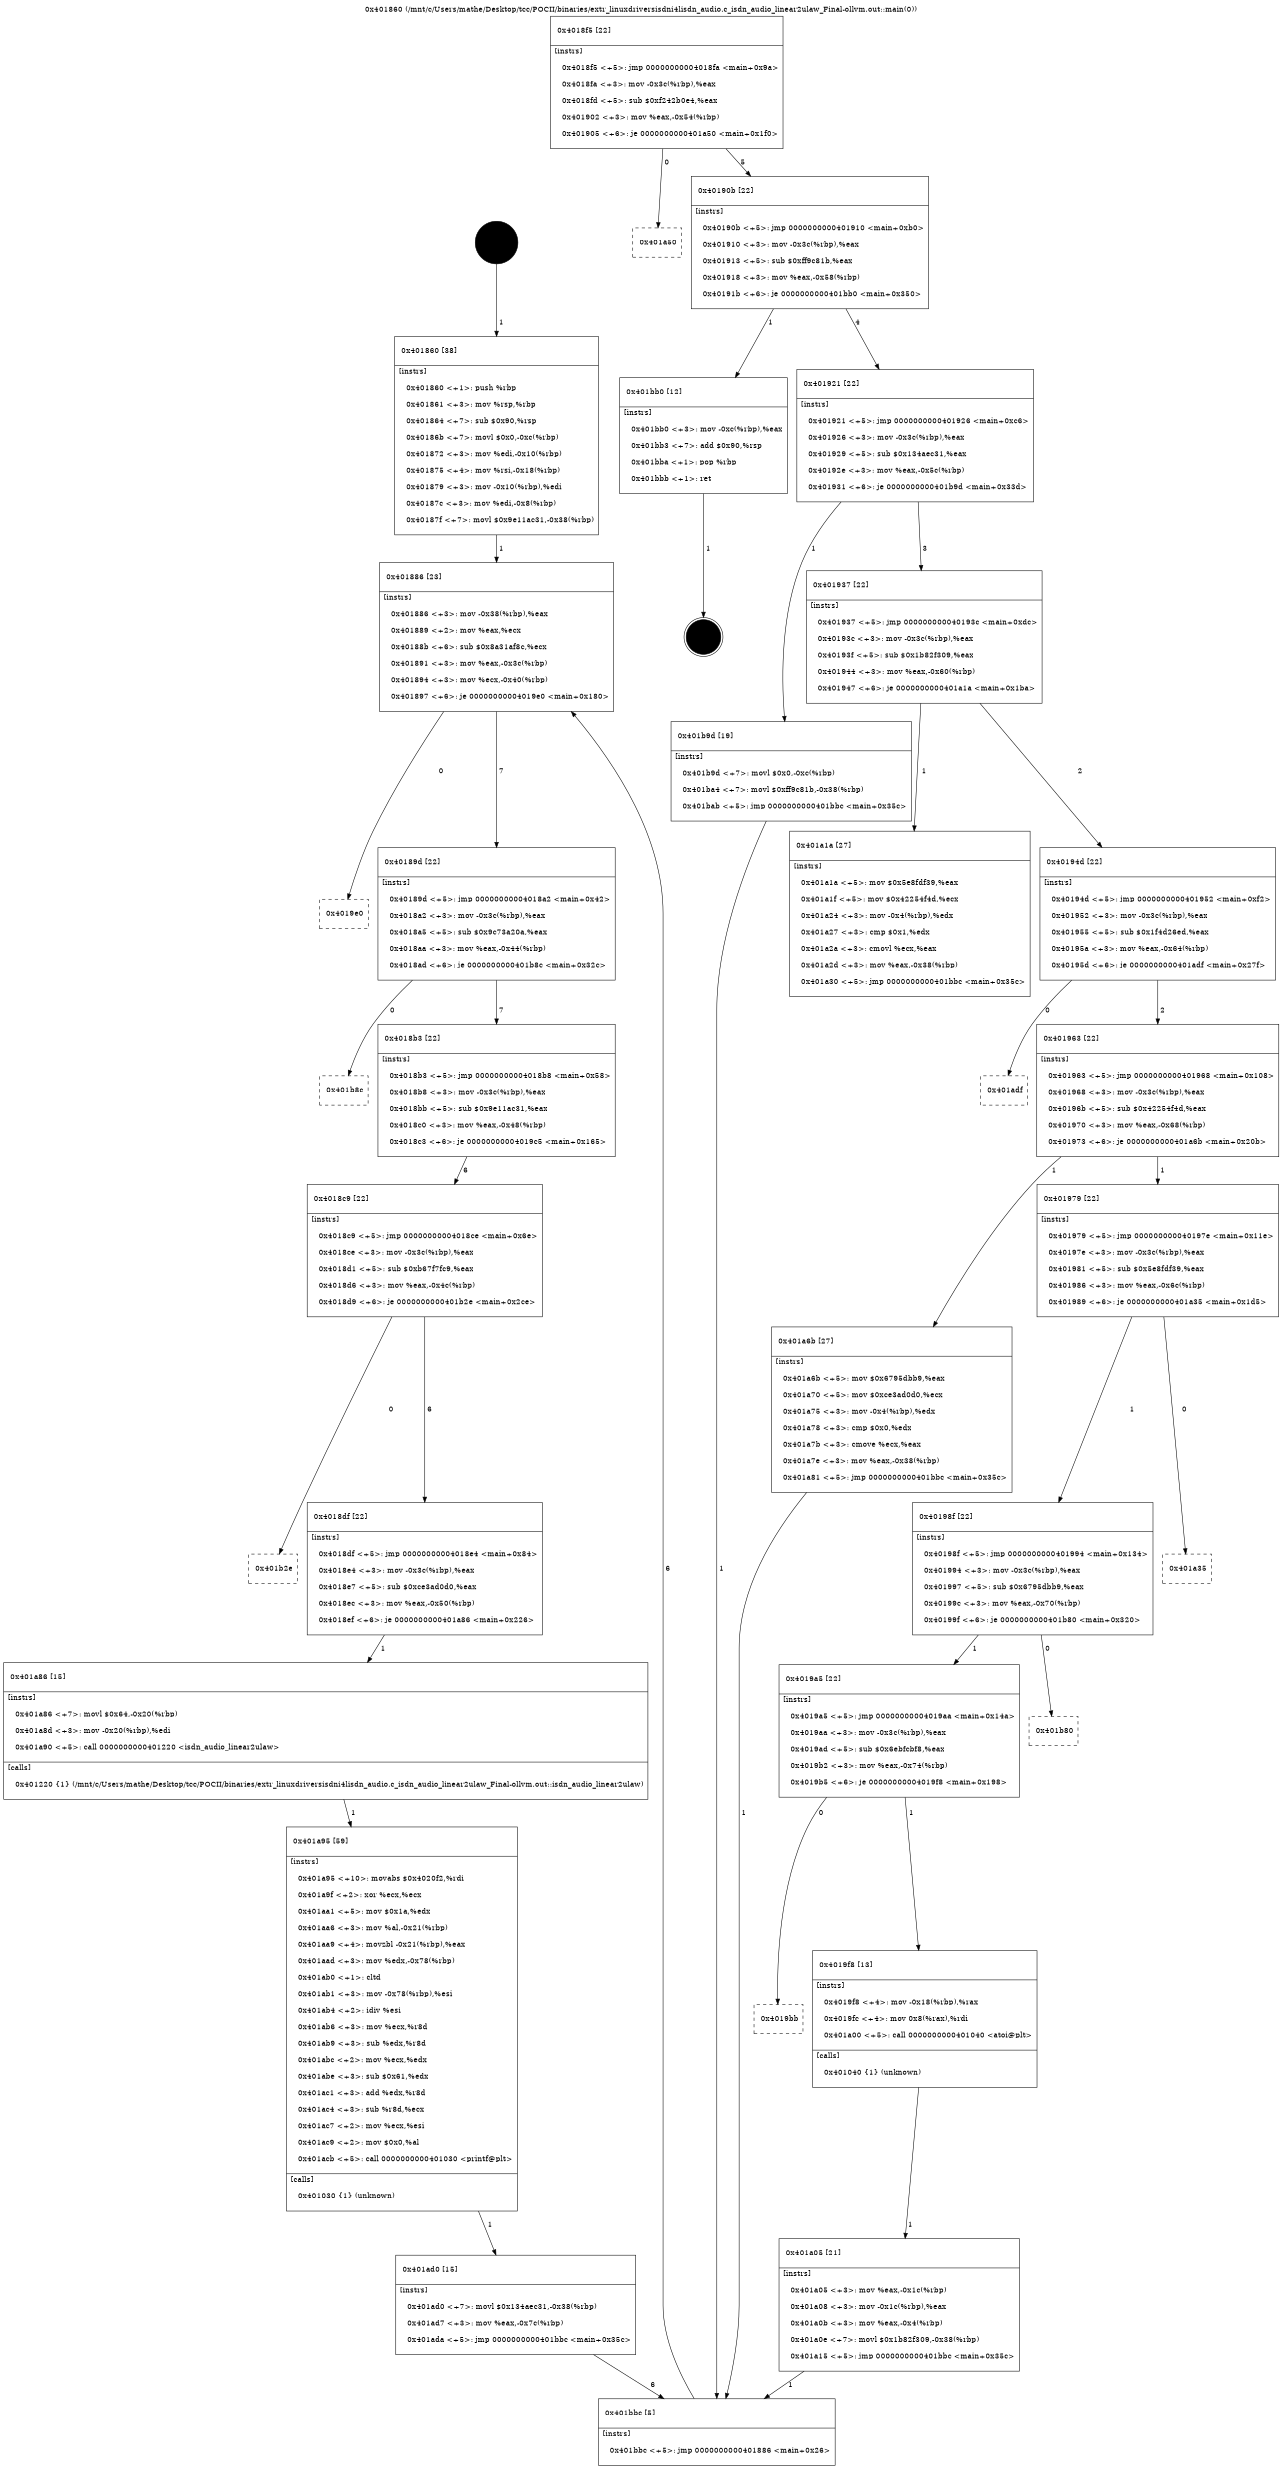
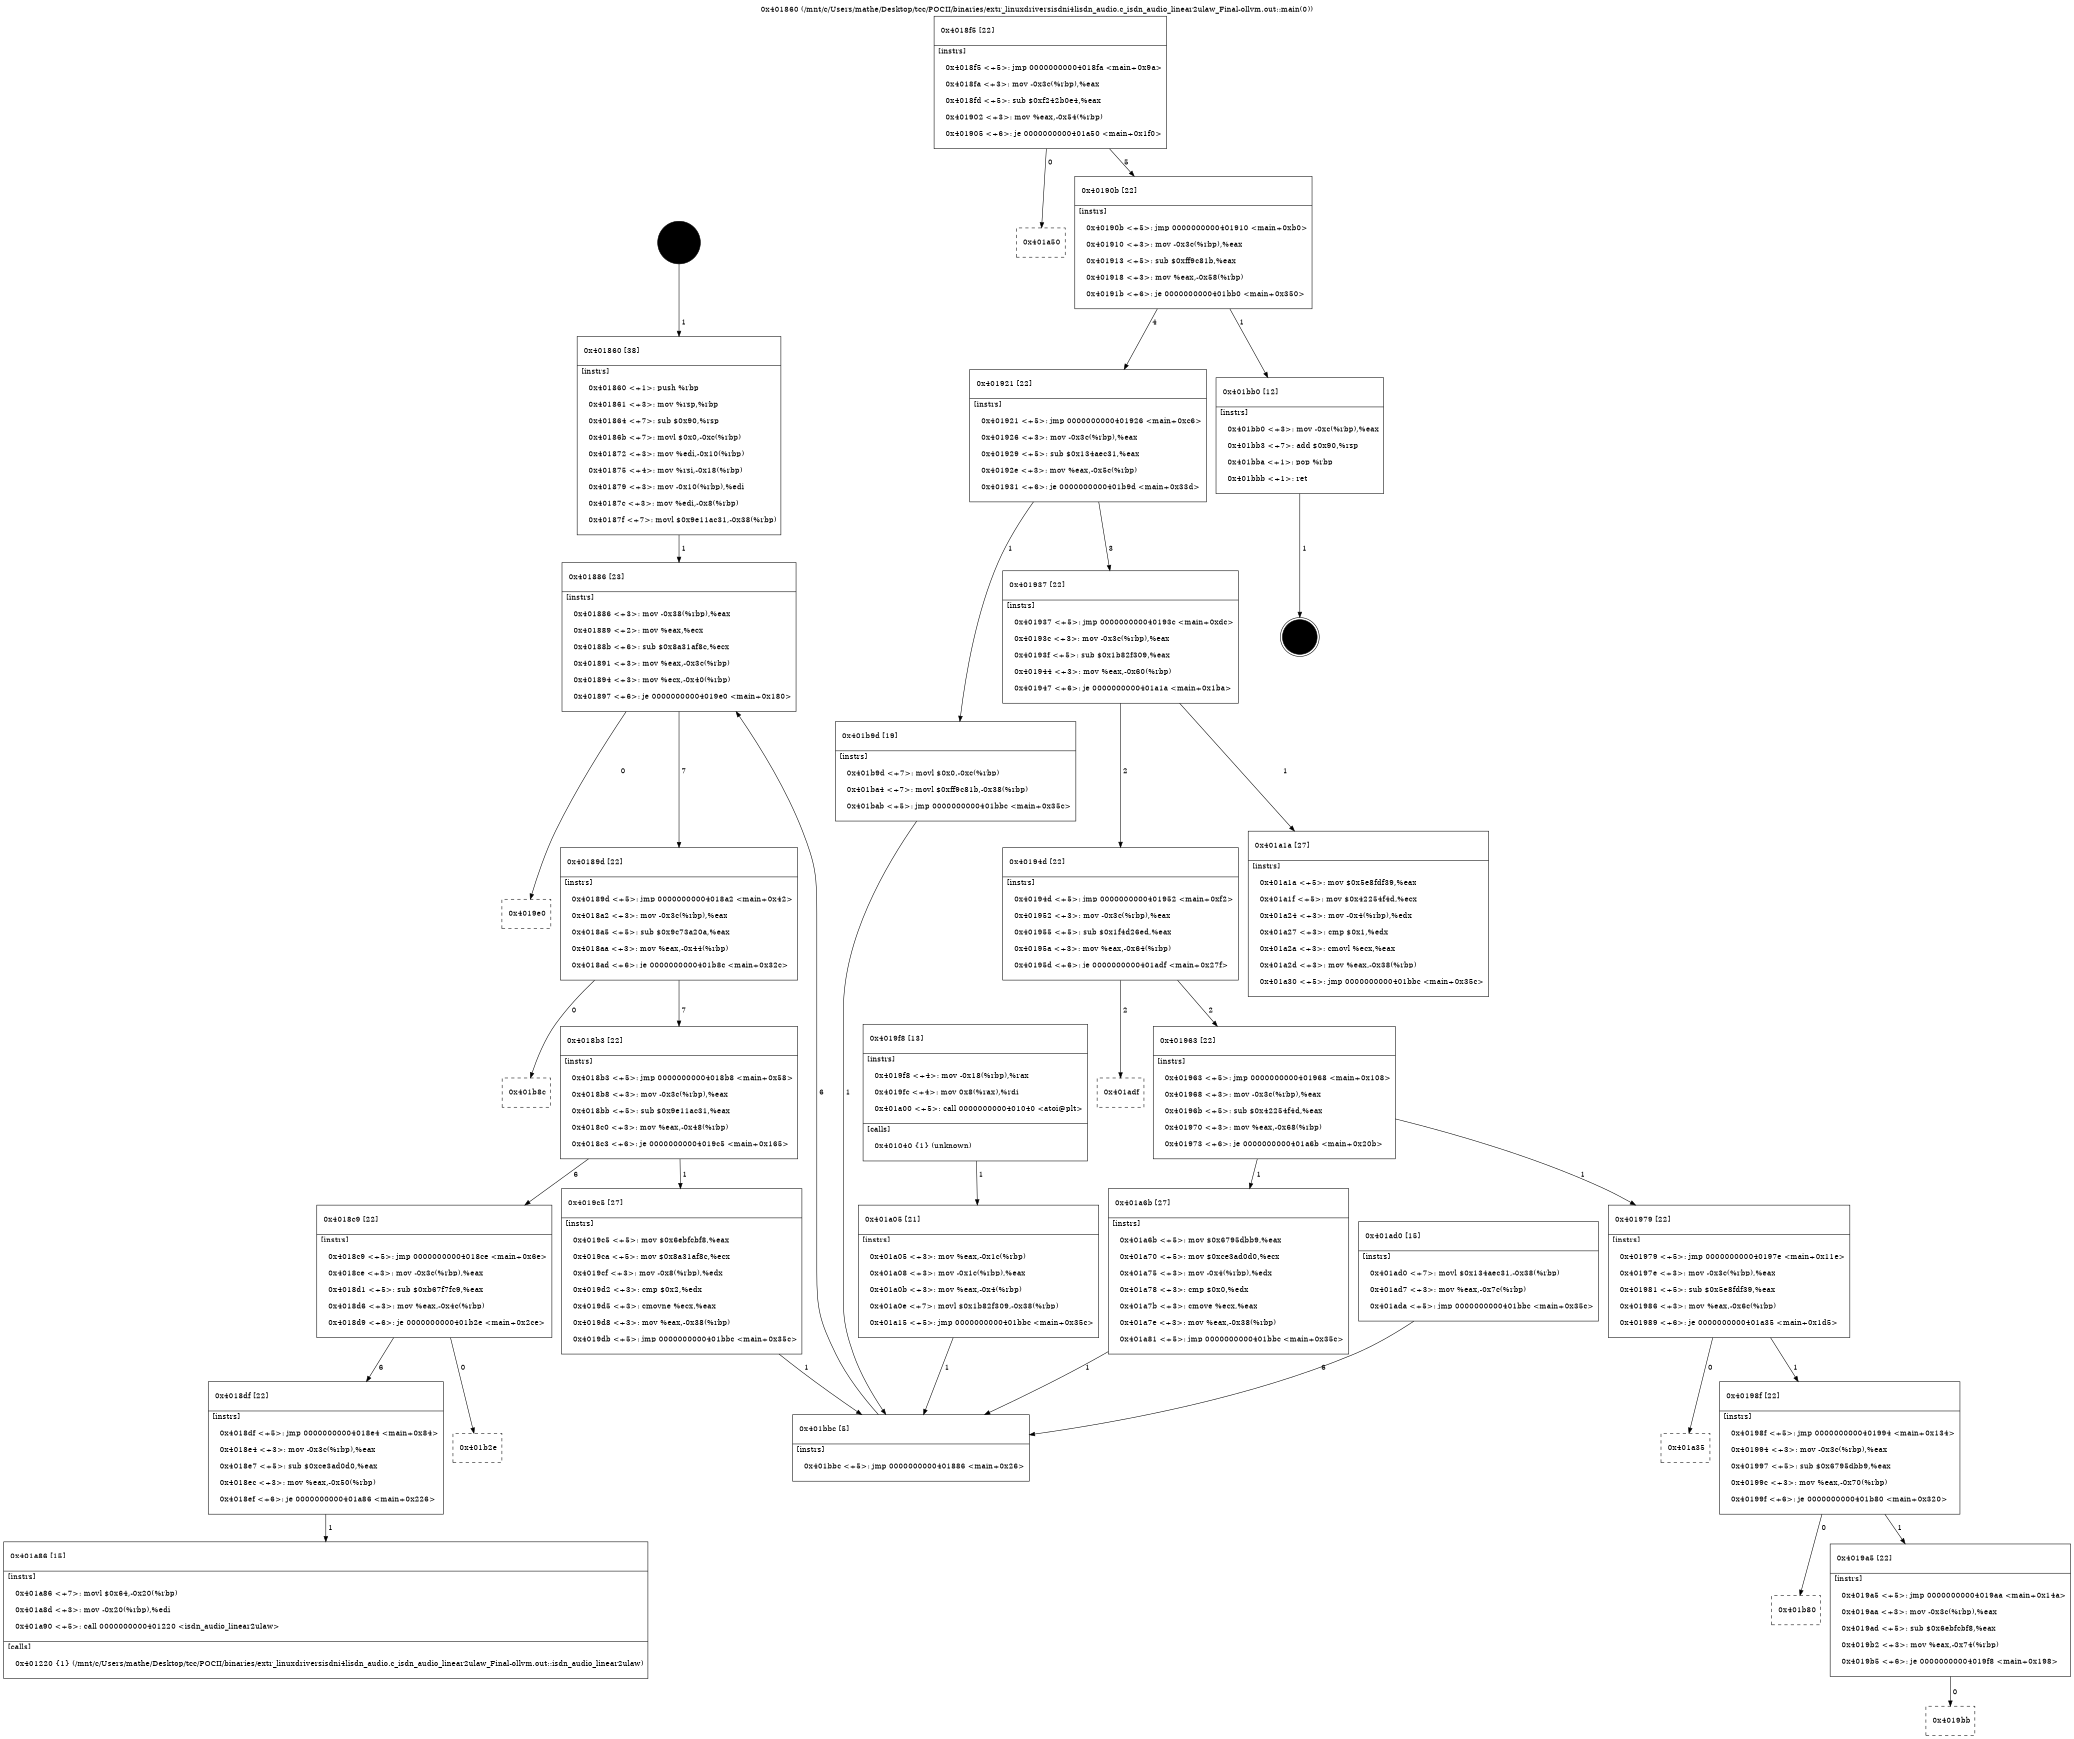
(1047, 1010) -> (1124, 1010)
none -> (682, 1271)
(912, 1871) -> none
(402, 2019) -> none
